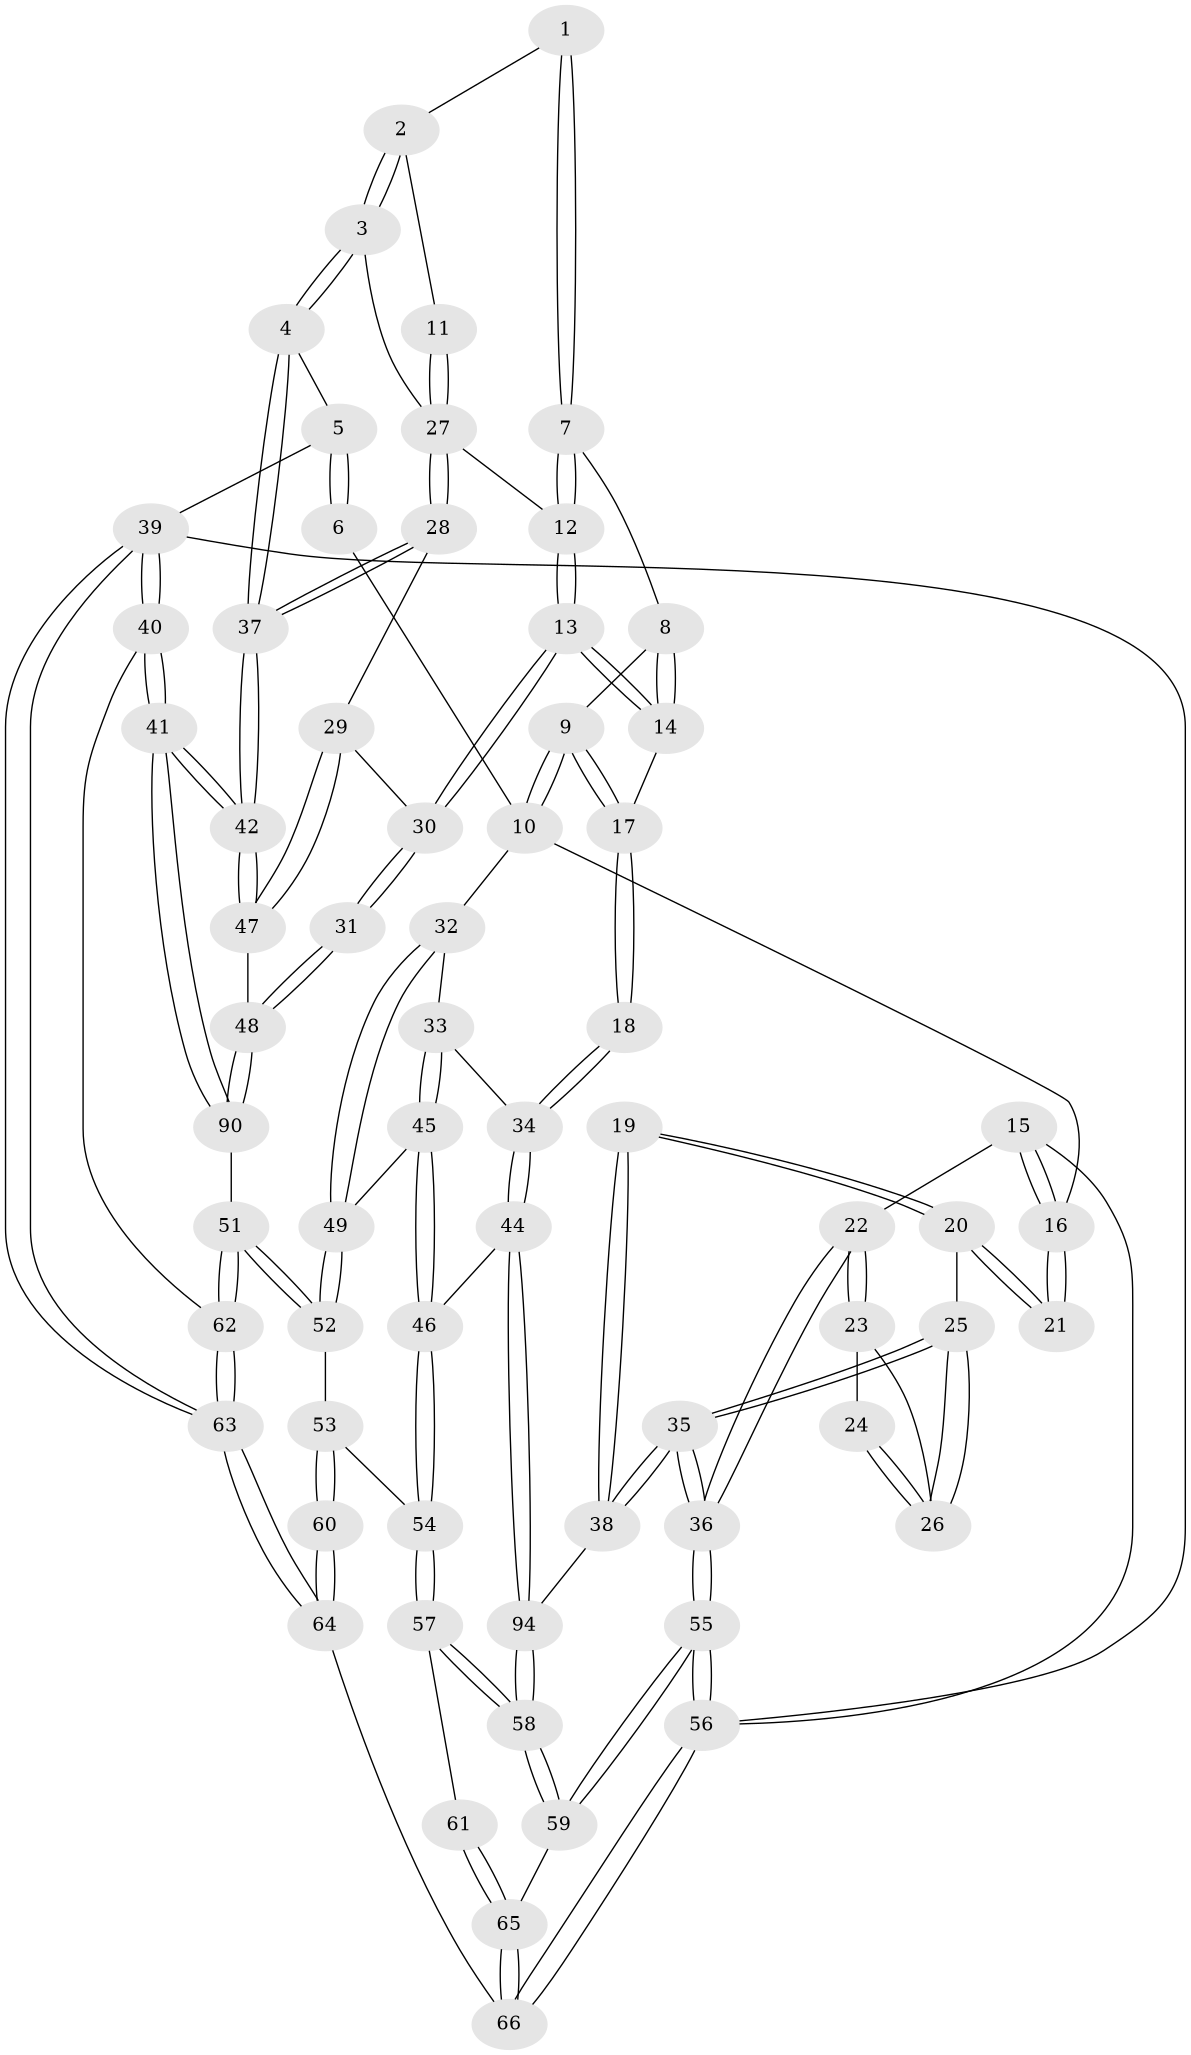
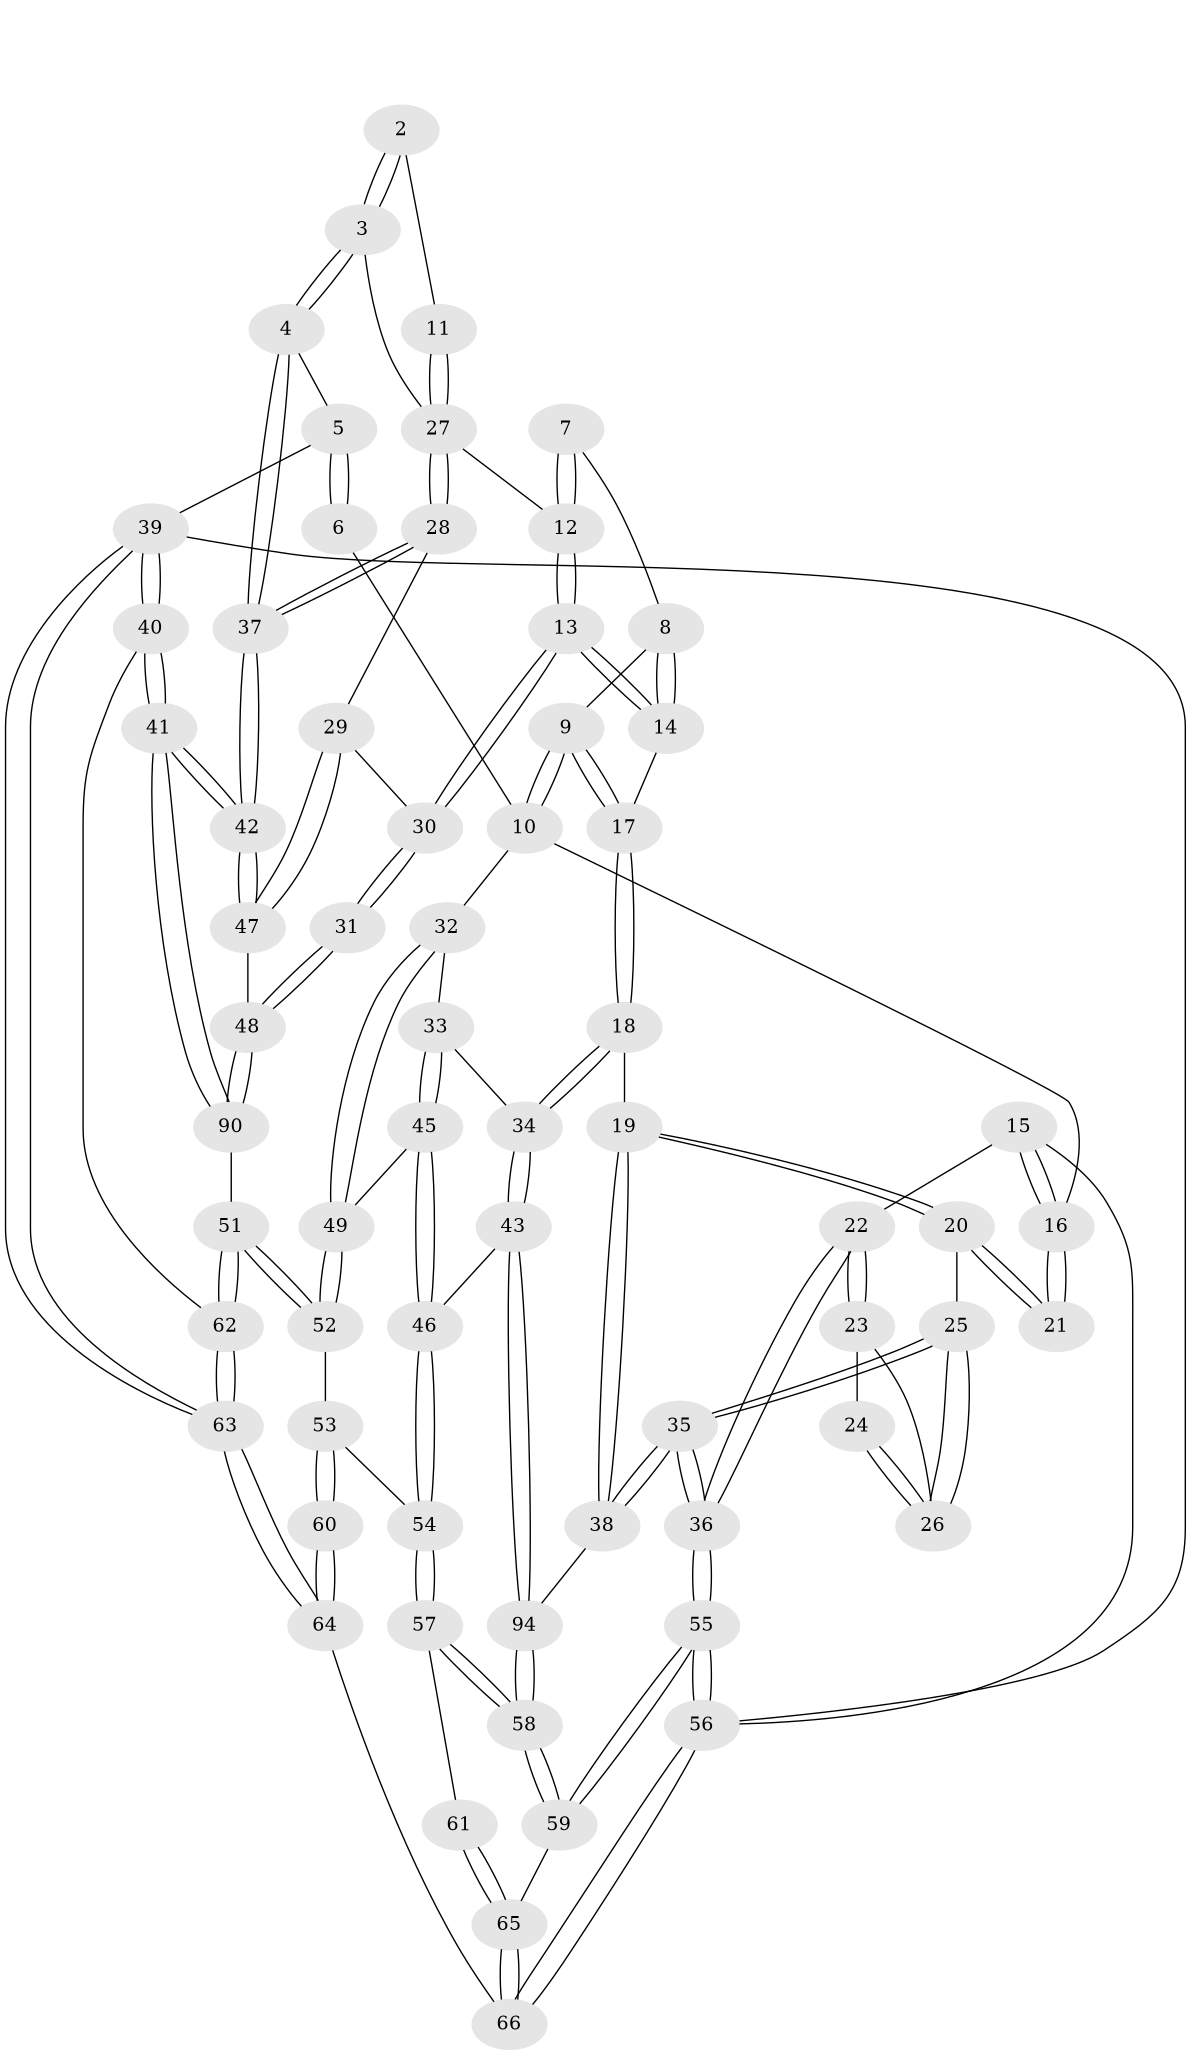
(566, 30) -> none
none -> (625, 1077)
(514, 1227) -> (514, 1227)
